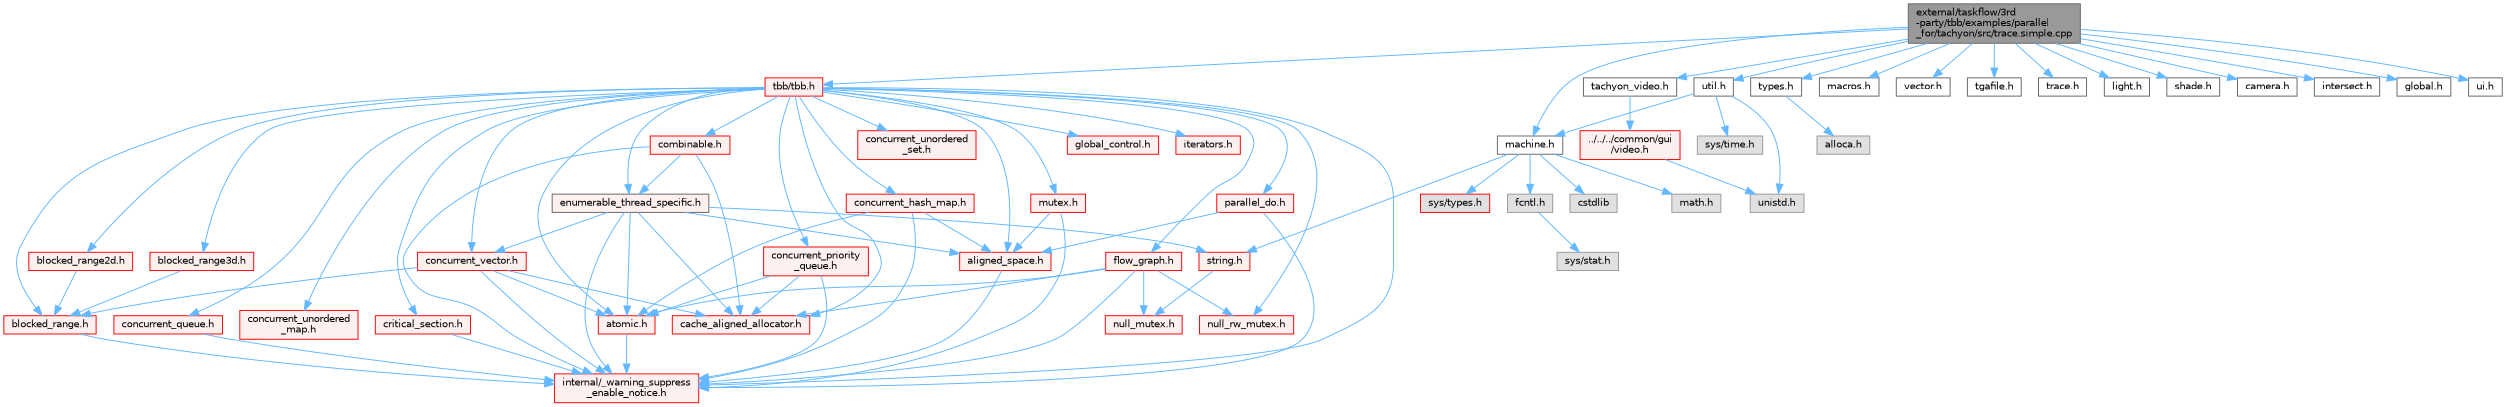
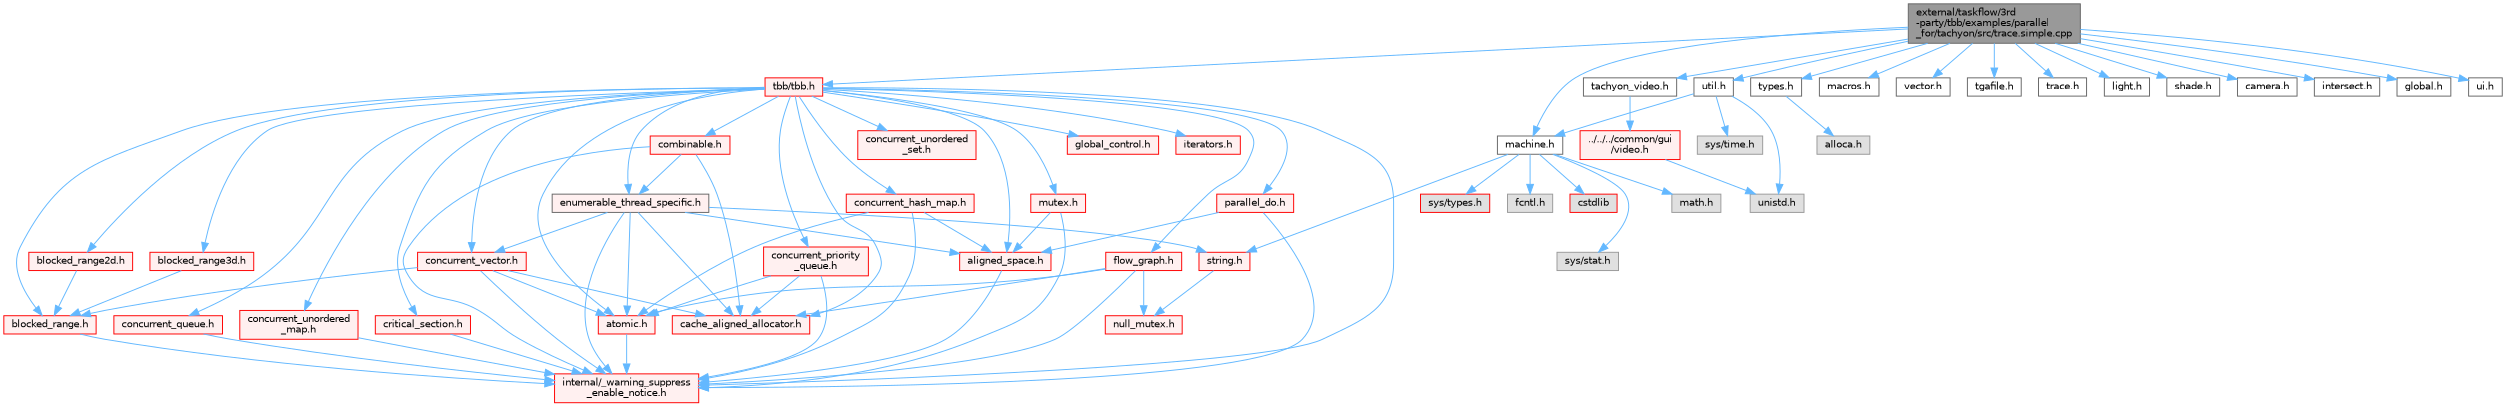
(1594, 203) -> (1594, 203)
(1555, 229) -> (1617, 186)
(1247, 325) -> none
none -> (451, 355)
